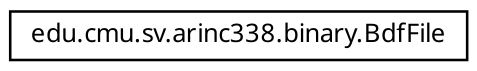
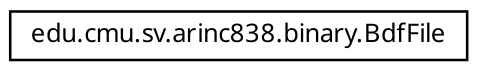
(239, 36) -> (239, 36)
